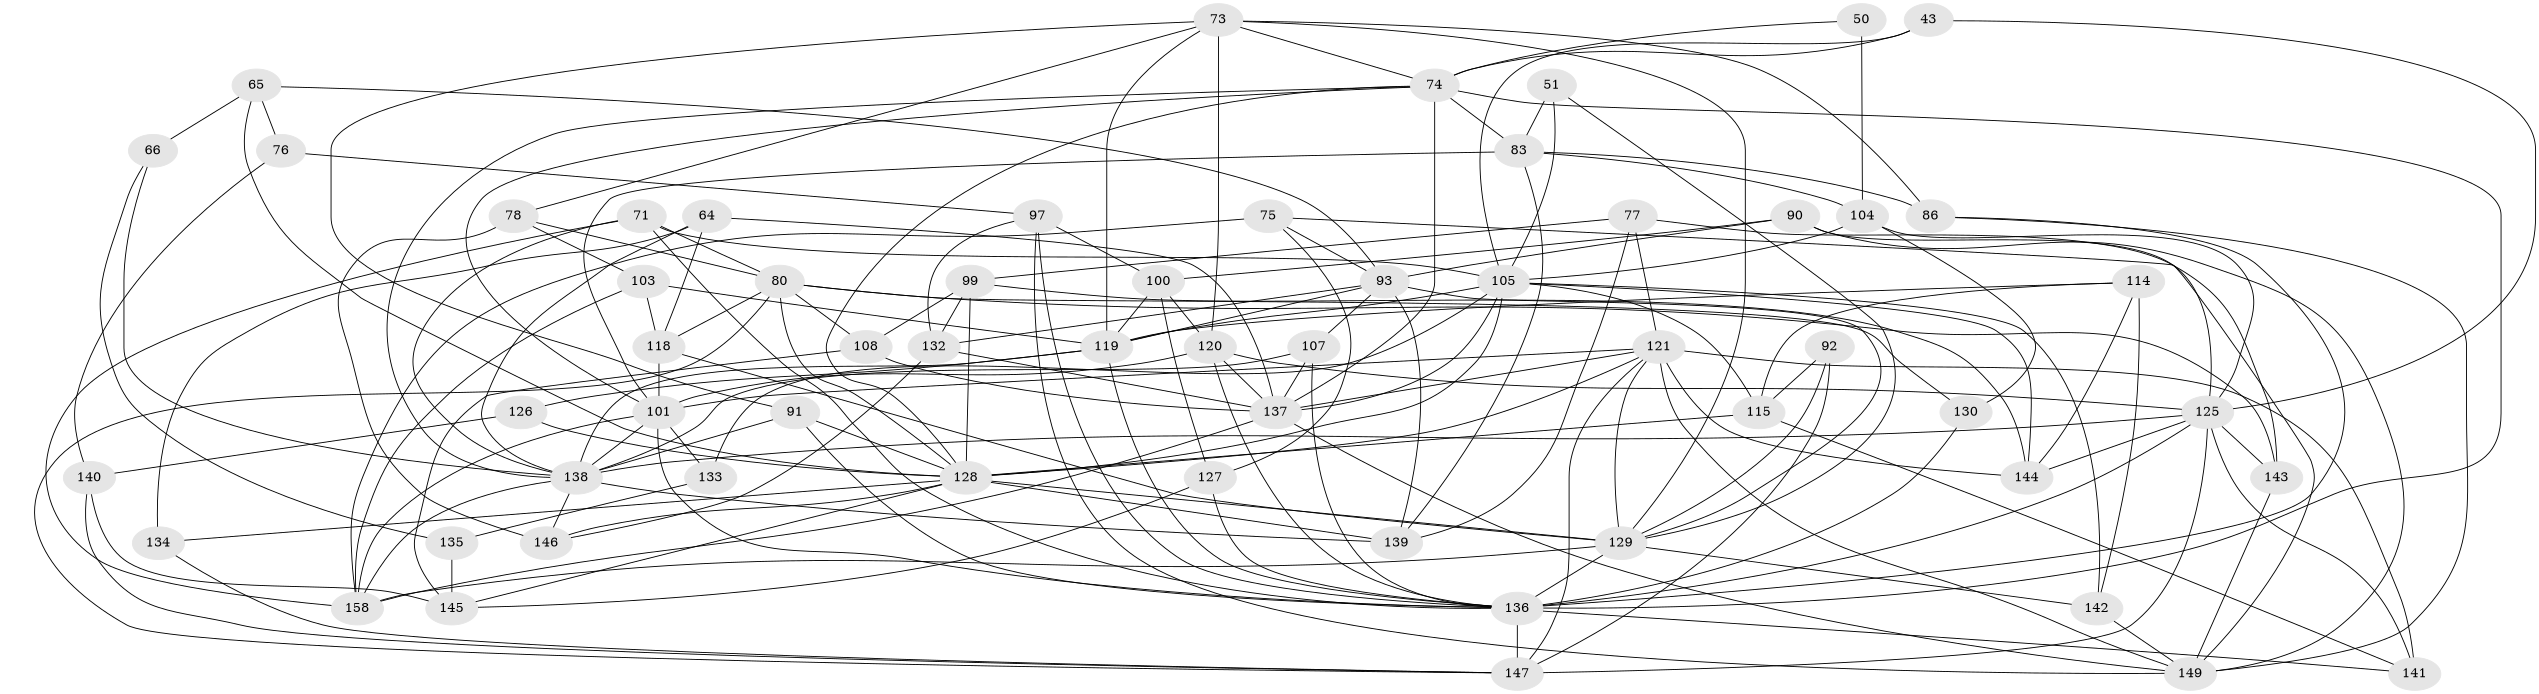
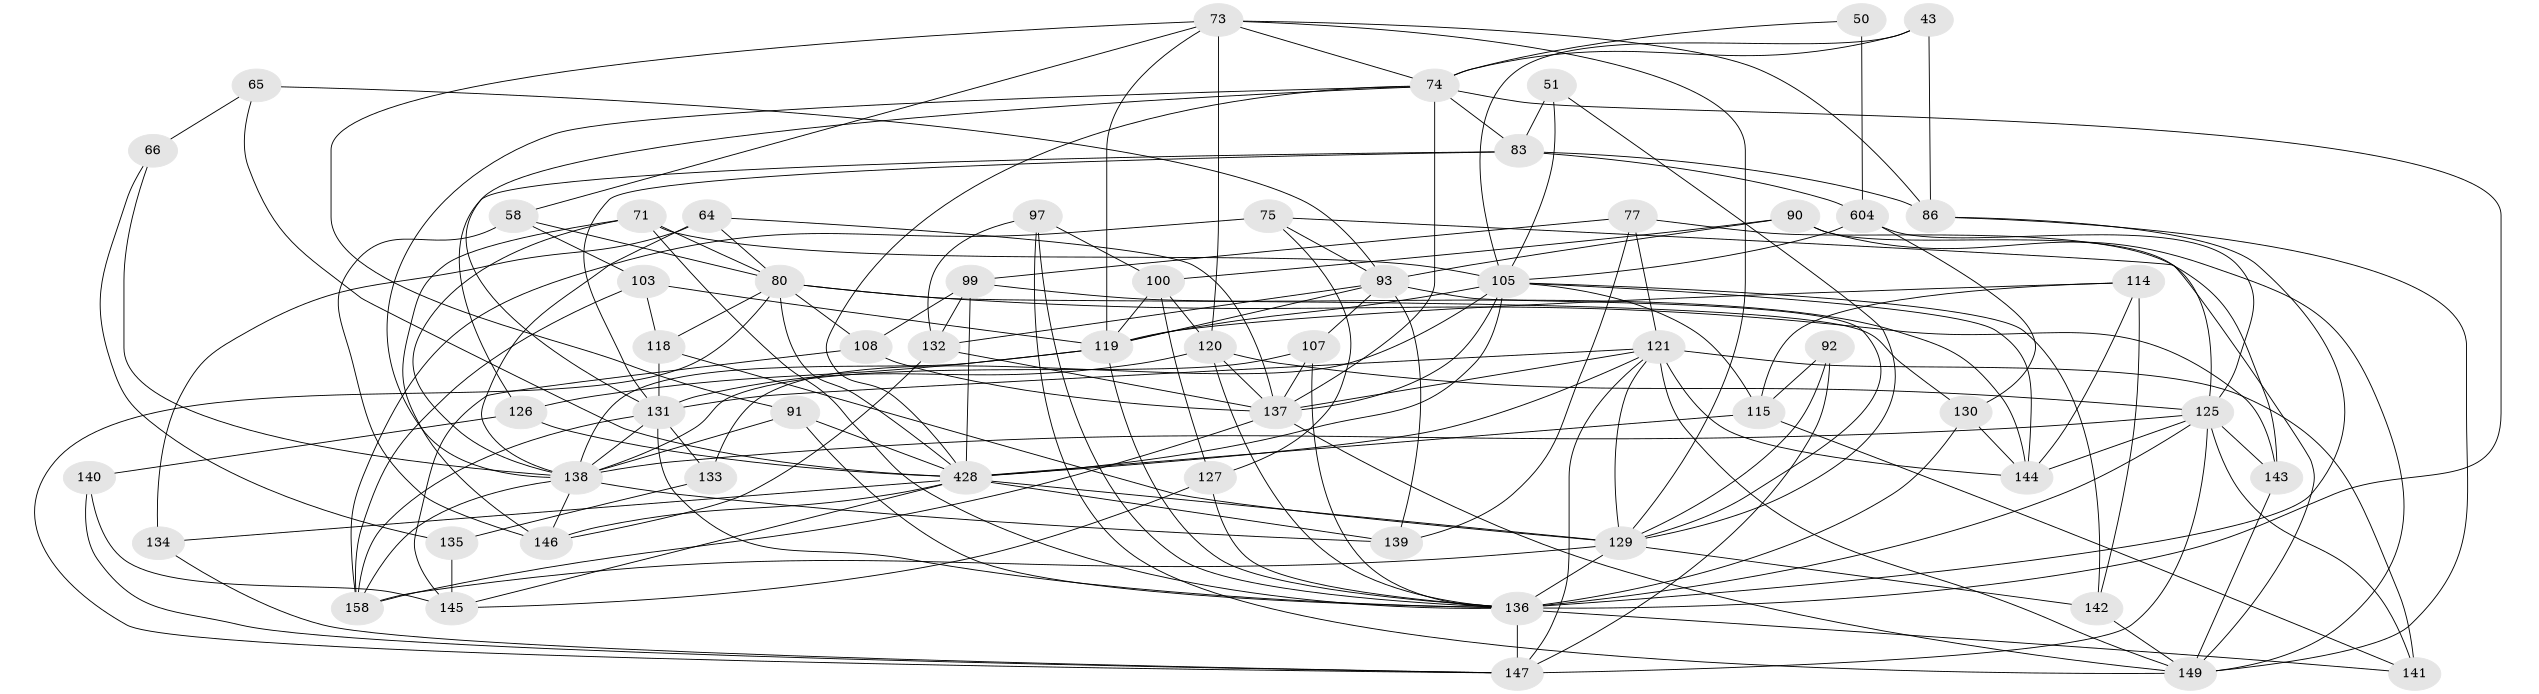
(2482, 91) -> (1930, 110)
(281, 151) -> none
(514, 216) -> (514, 216)
(1863, 216) -> (1863, 216)
(684, 282) -> (746, 251)
(1523, 342) -> (880, 165)
(136, 355) -> (413, 316)
(659, 412) -> (659, 412)
none -> (1997, 445)
(966, 478) -> (966, 478)
